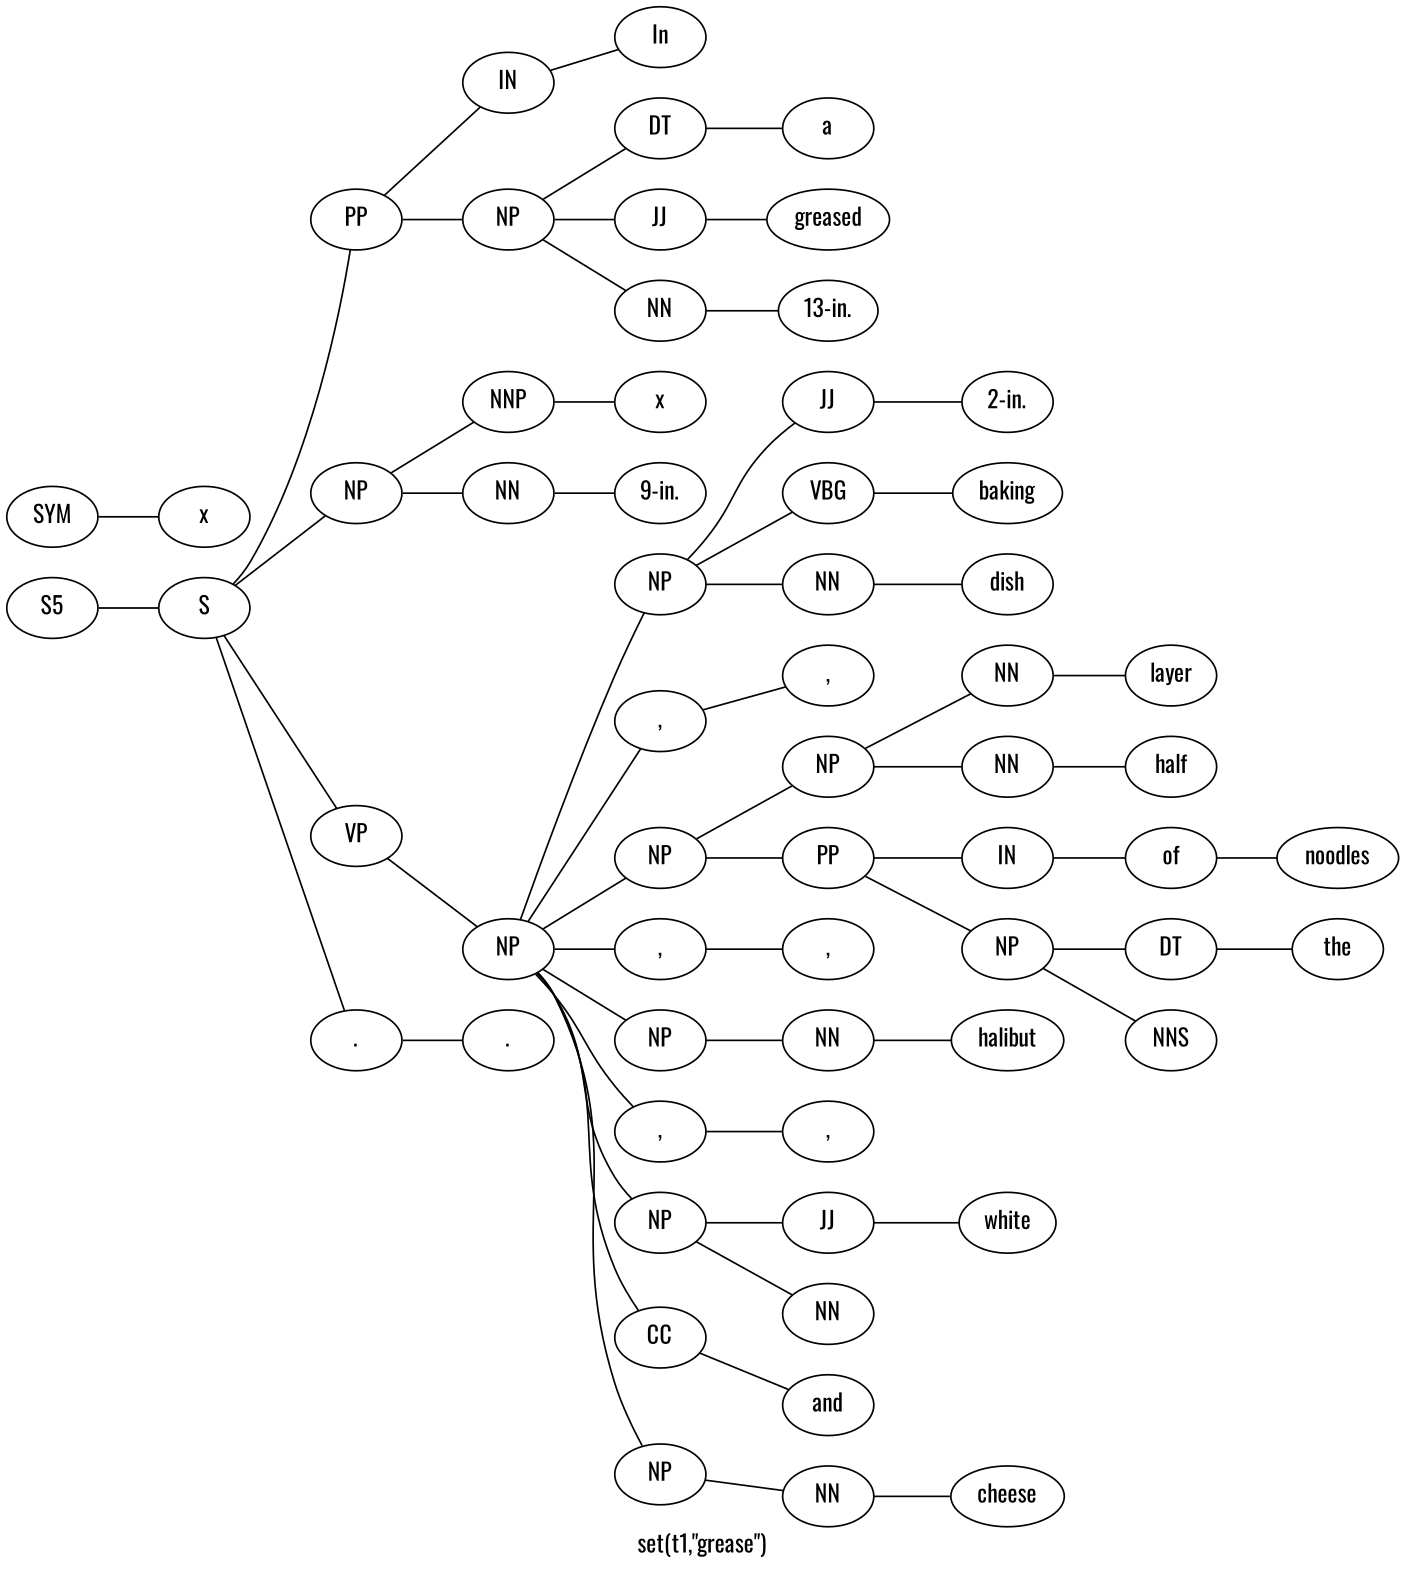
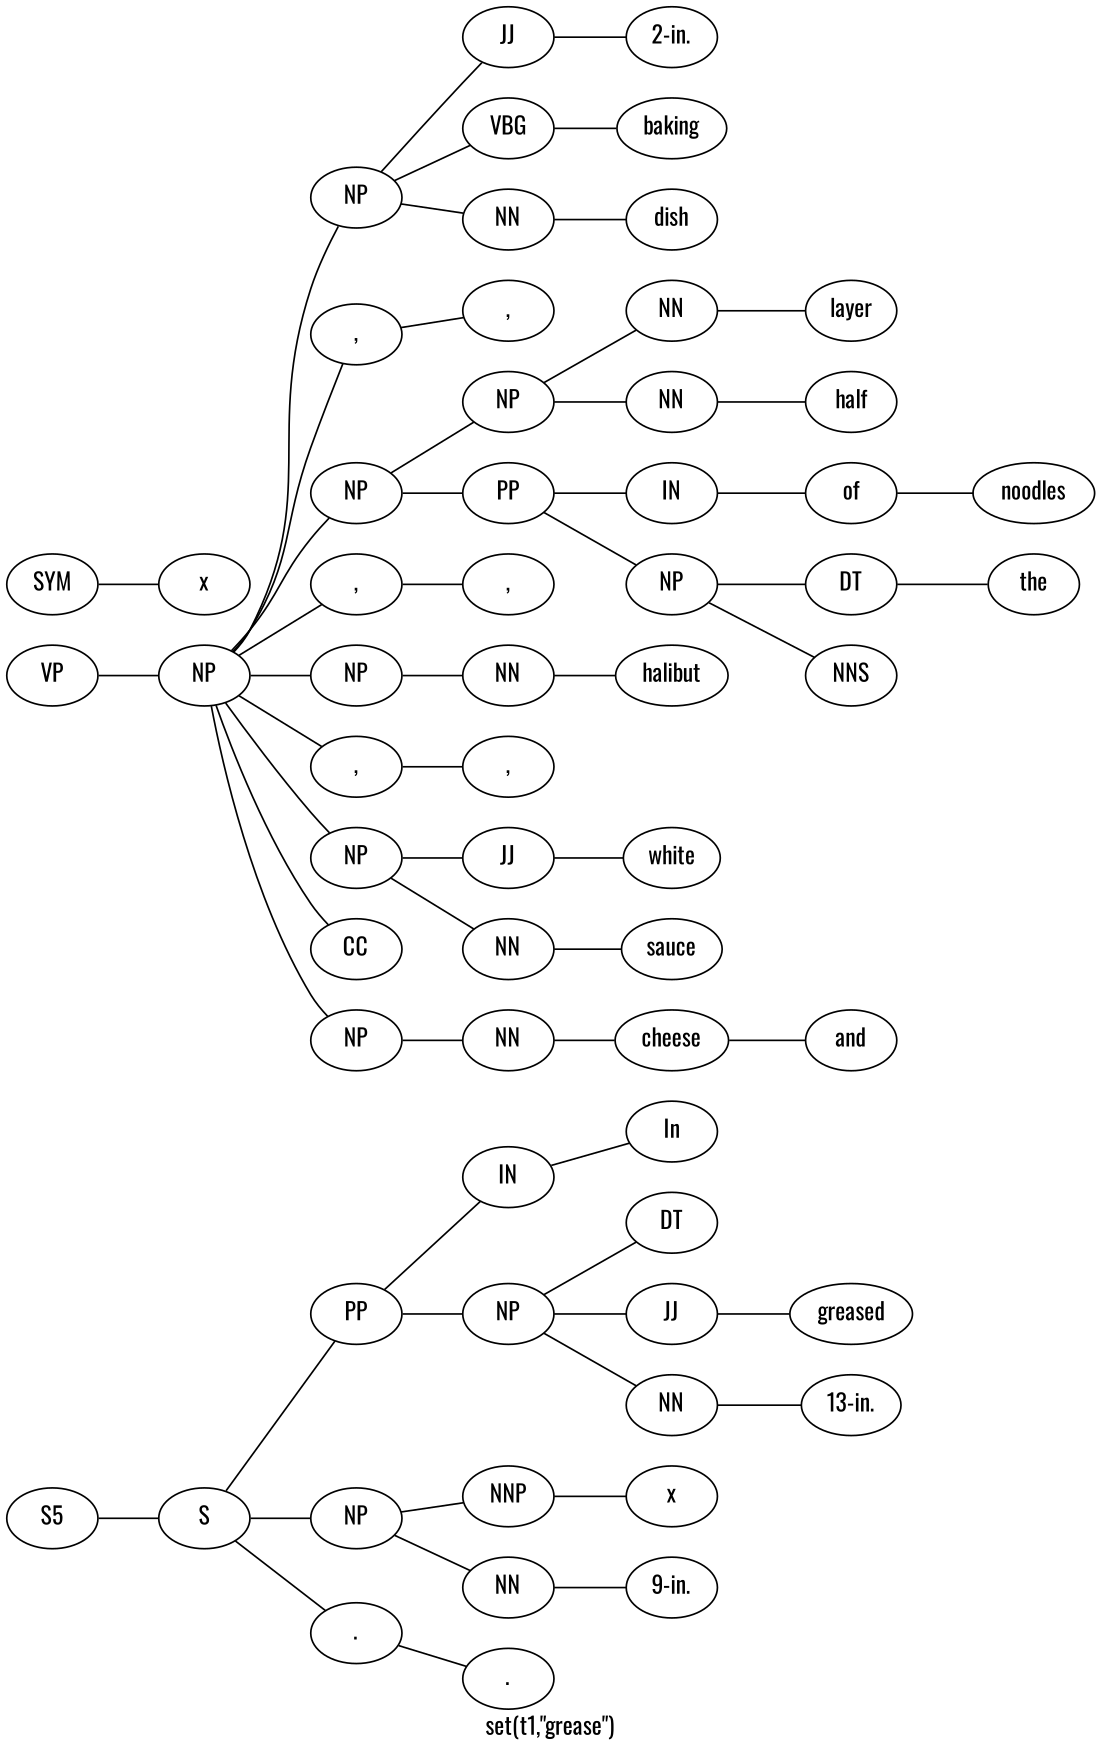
(828, 128) -> none
(280, 722) -> none
none -> (672, 949)
(744, 1371) -> (767, 1040)
